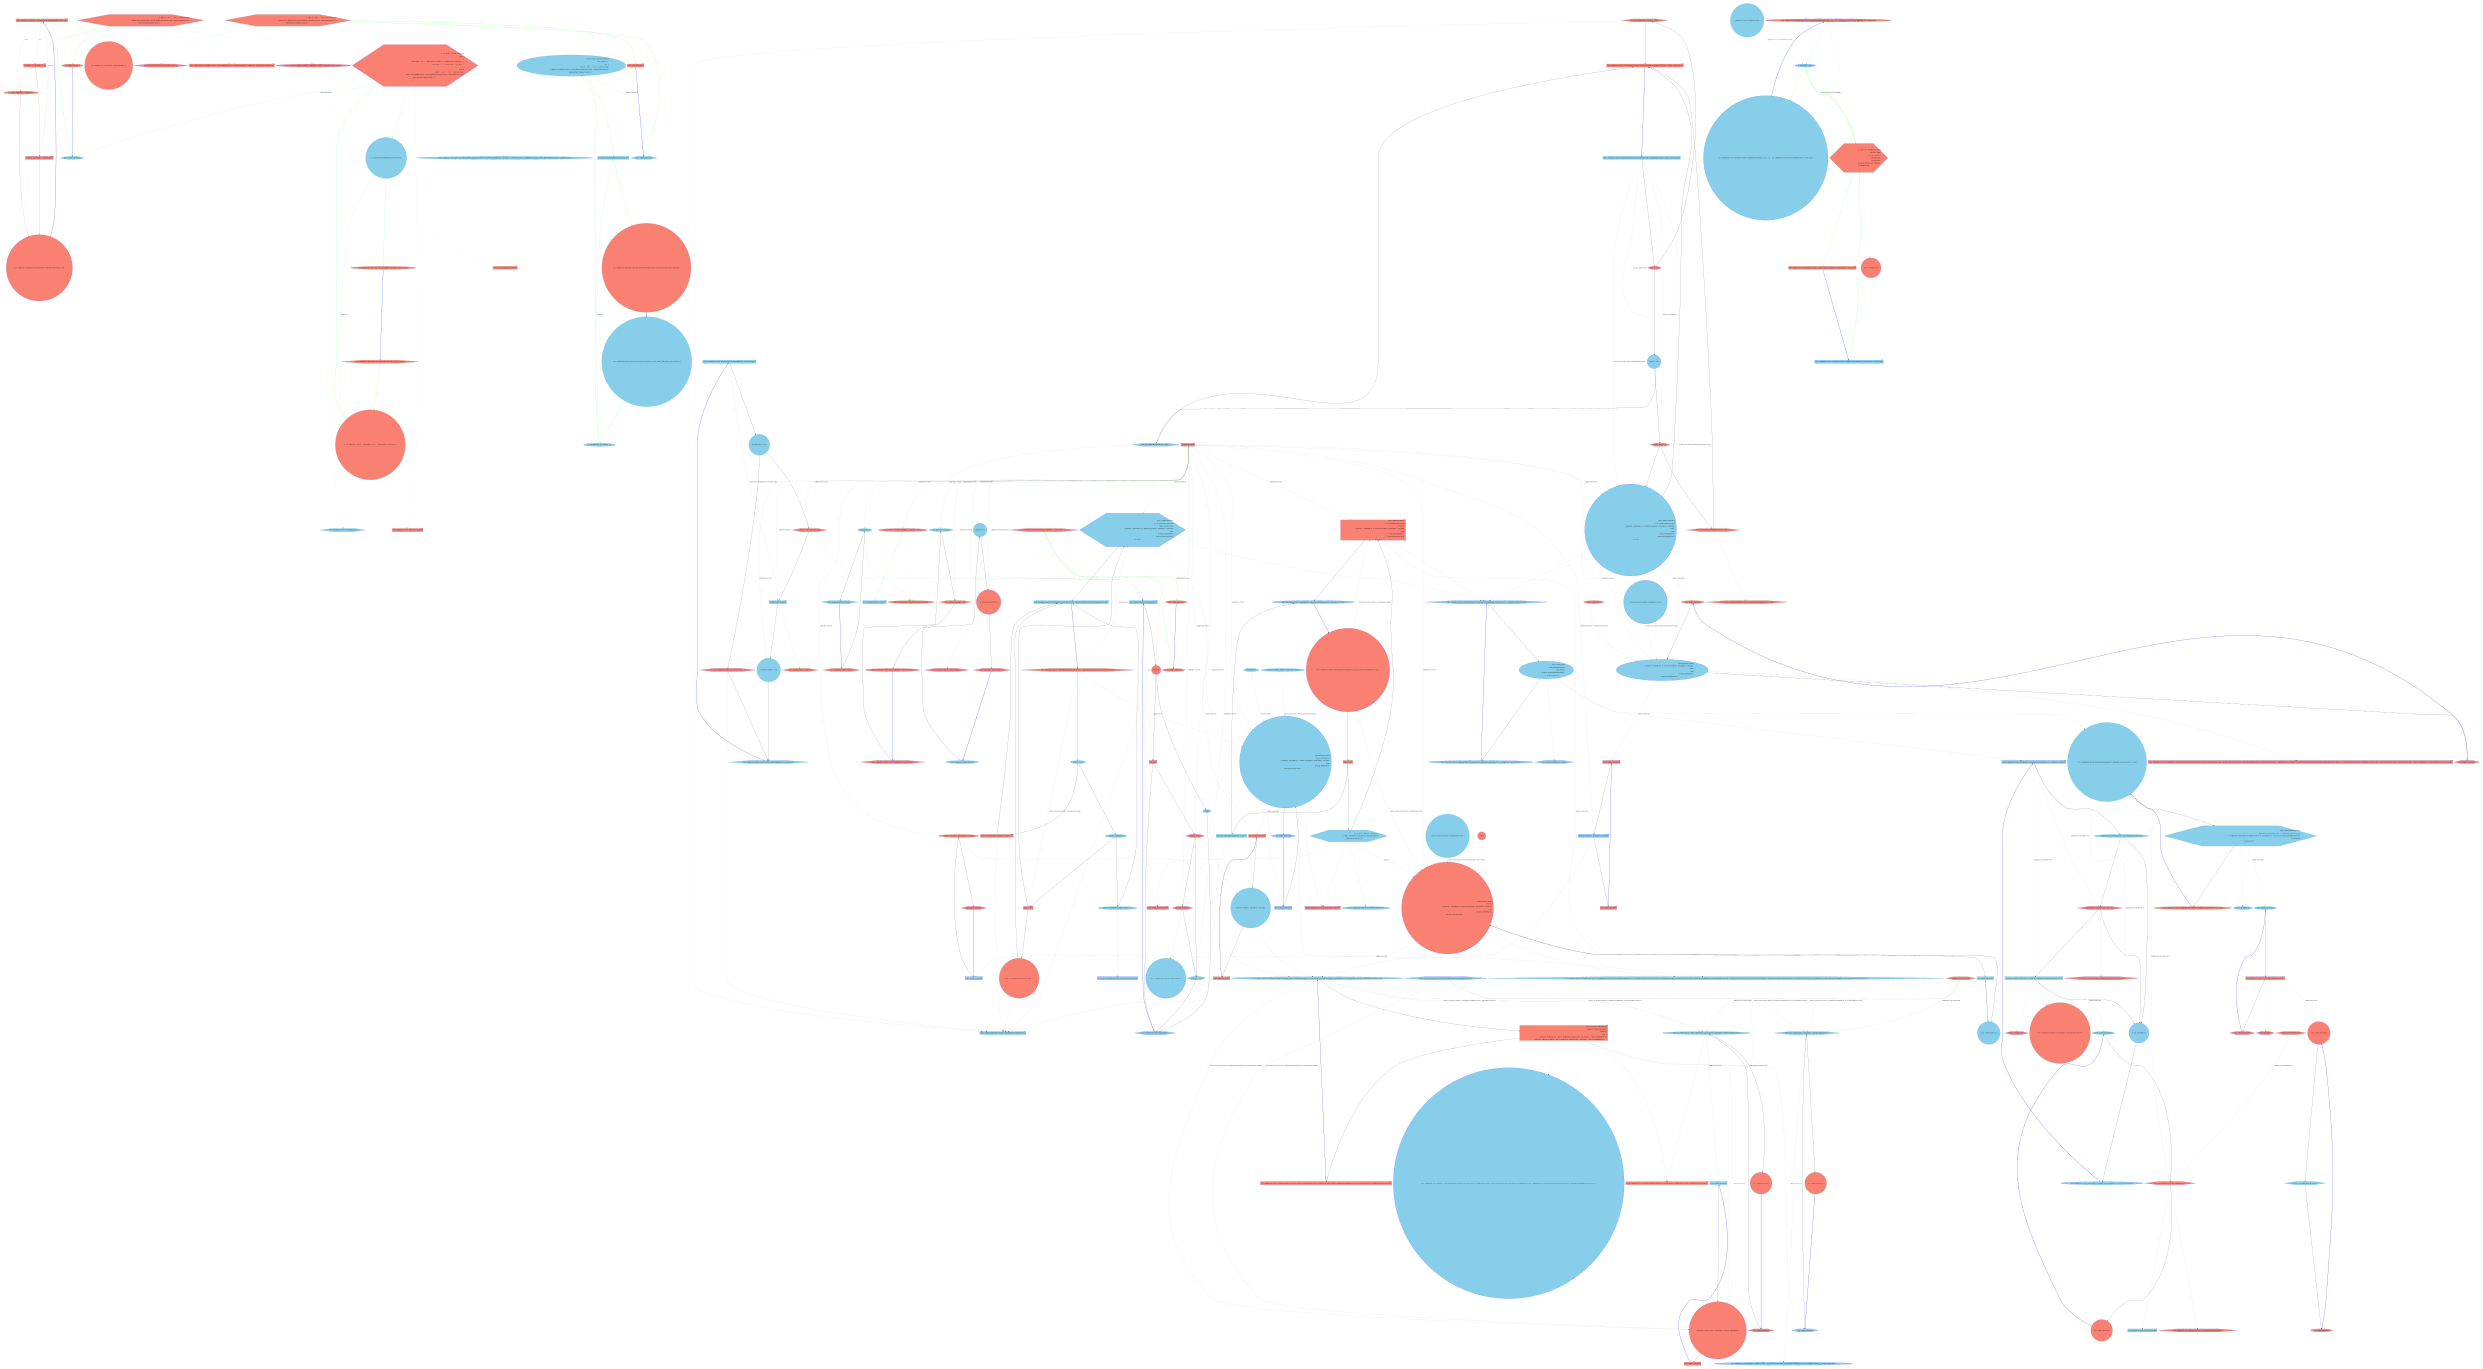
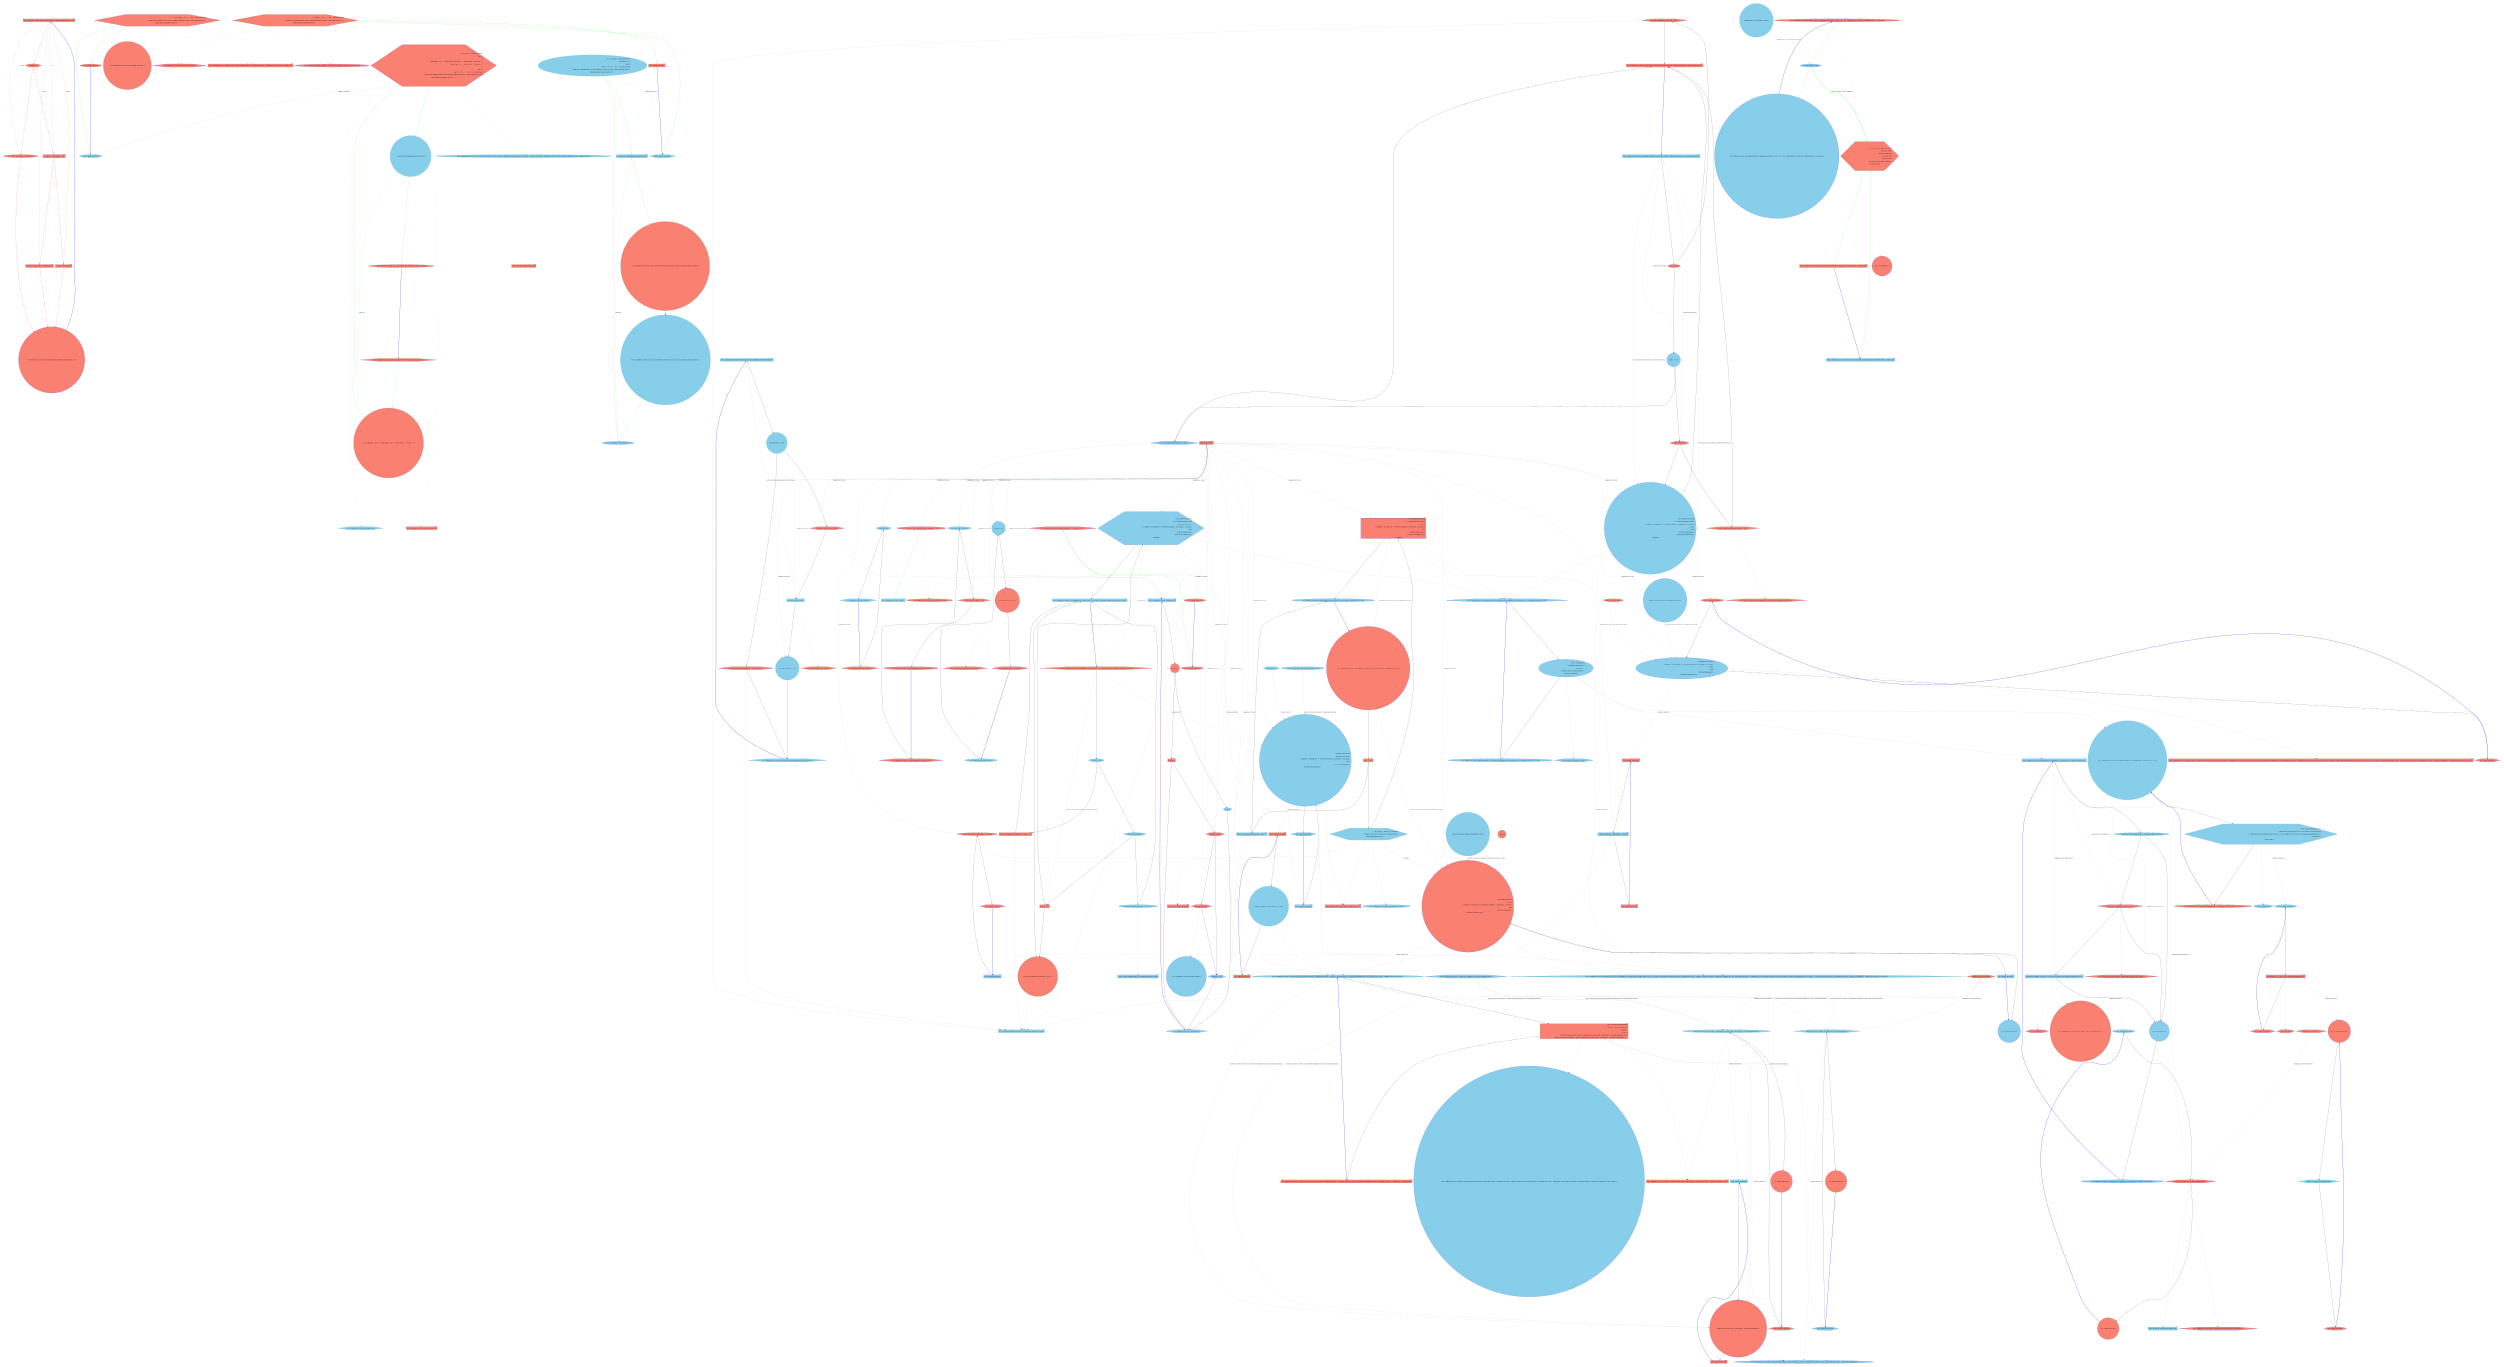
none -> (33, 66)
none -> (64, 266)
